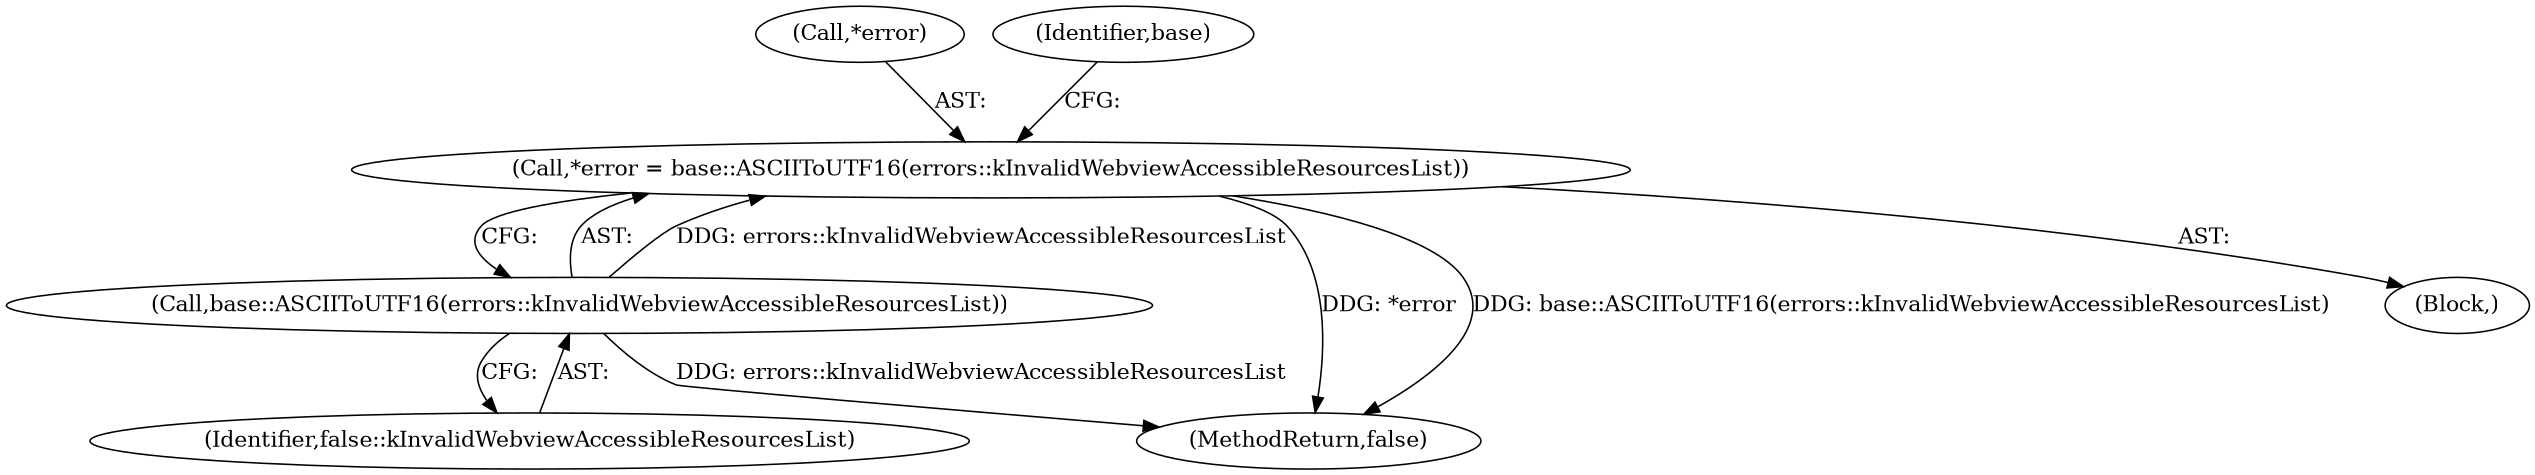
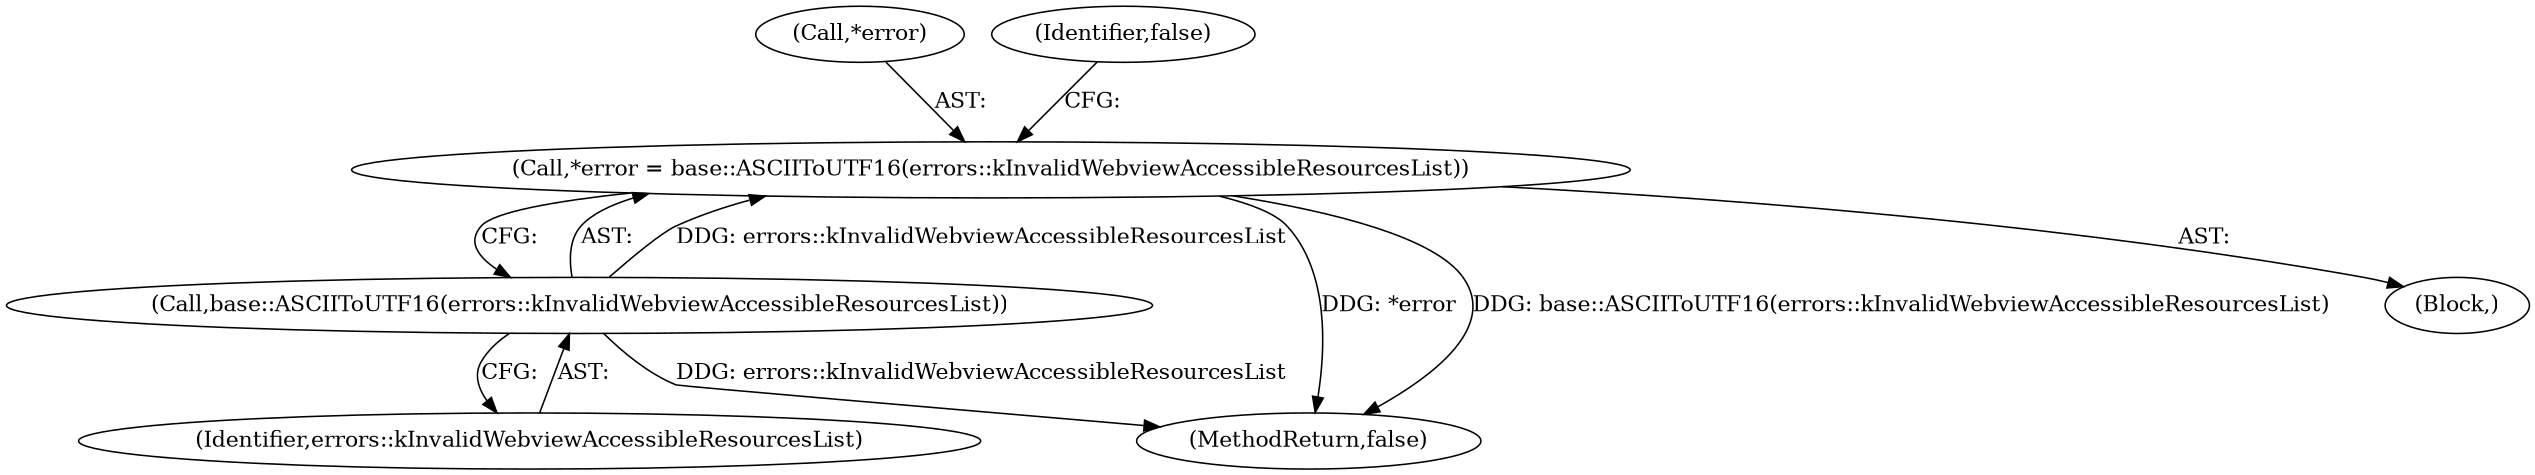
(1123, 34) -> (1123, 34)
(530, 441) -> (530, 441)
